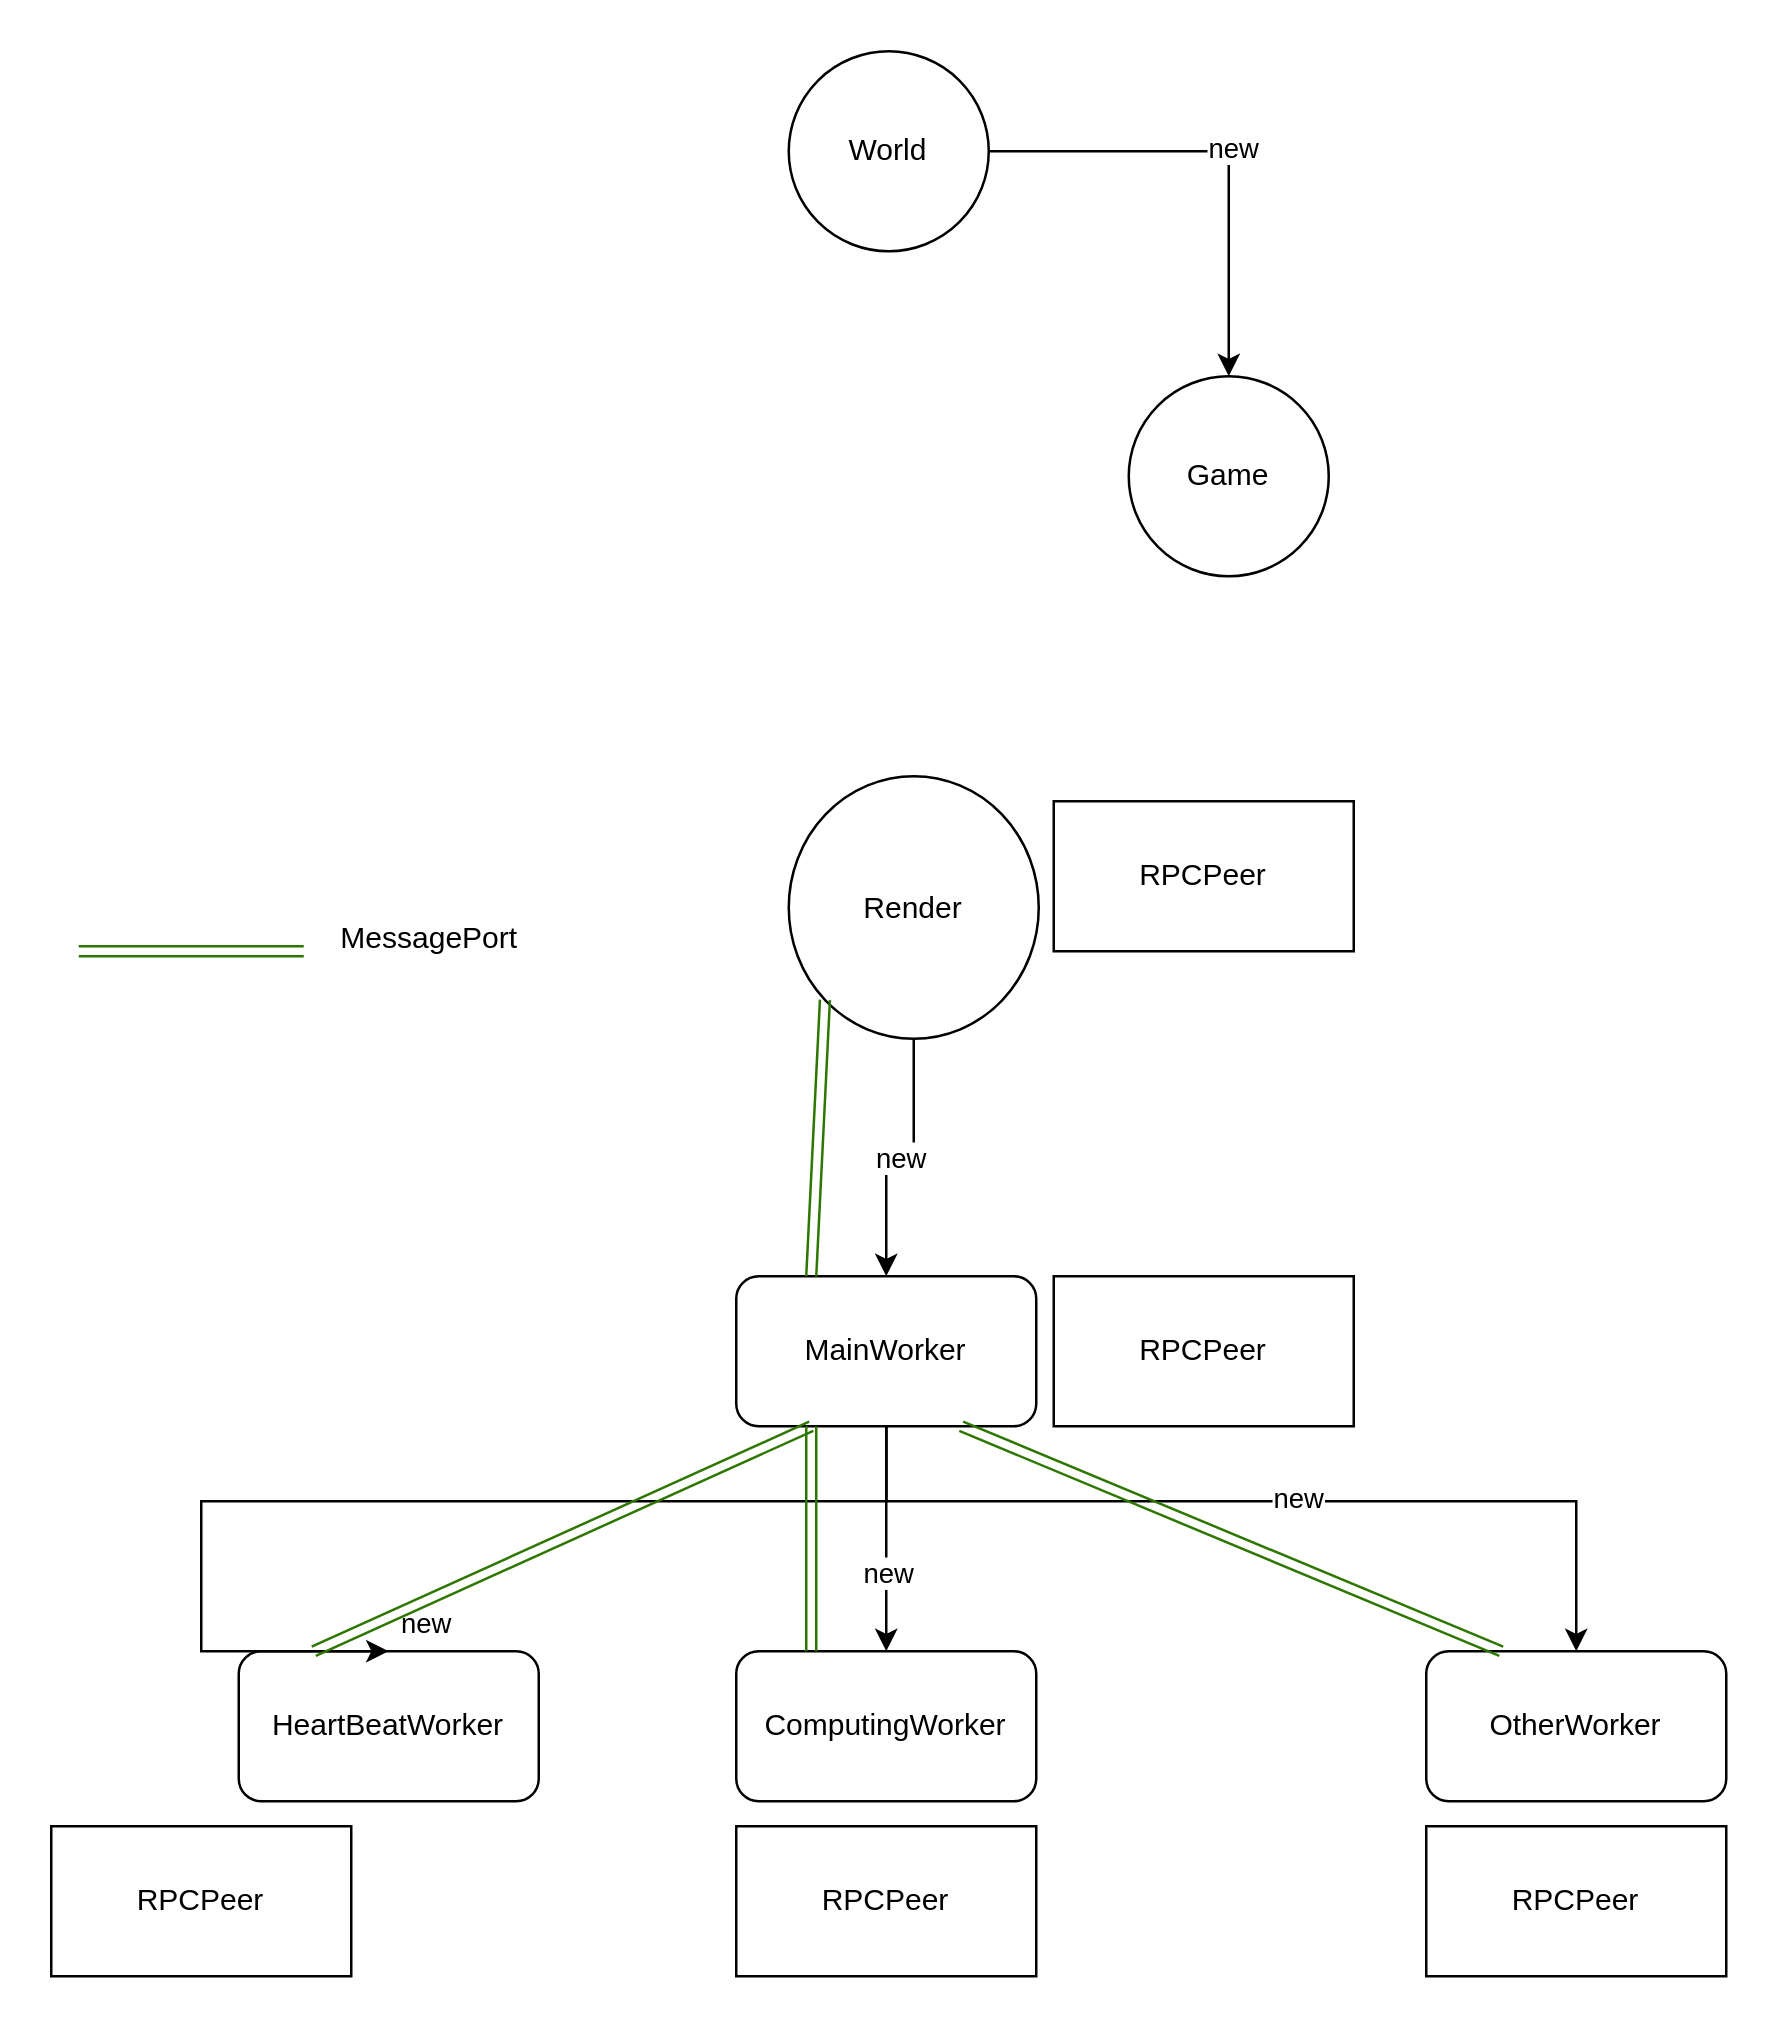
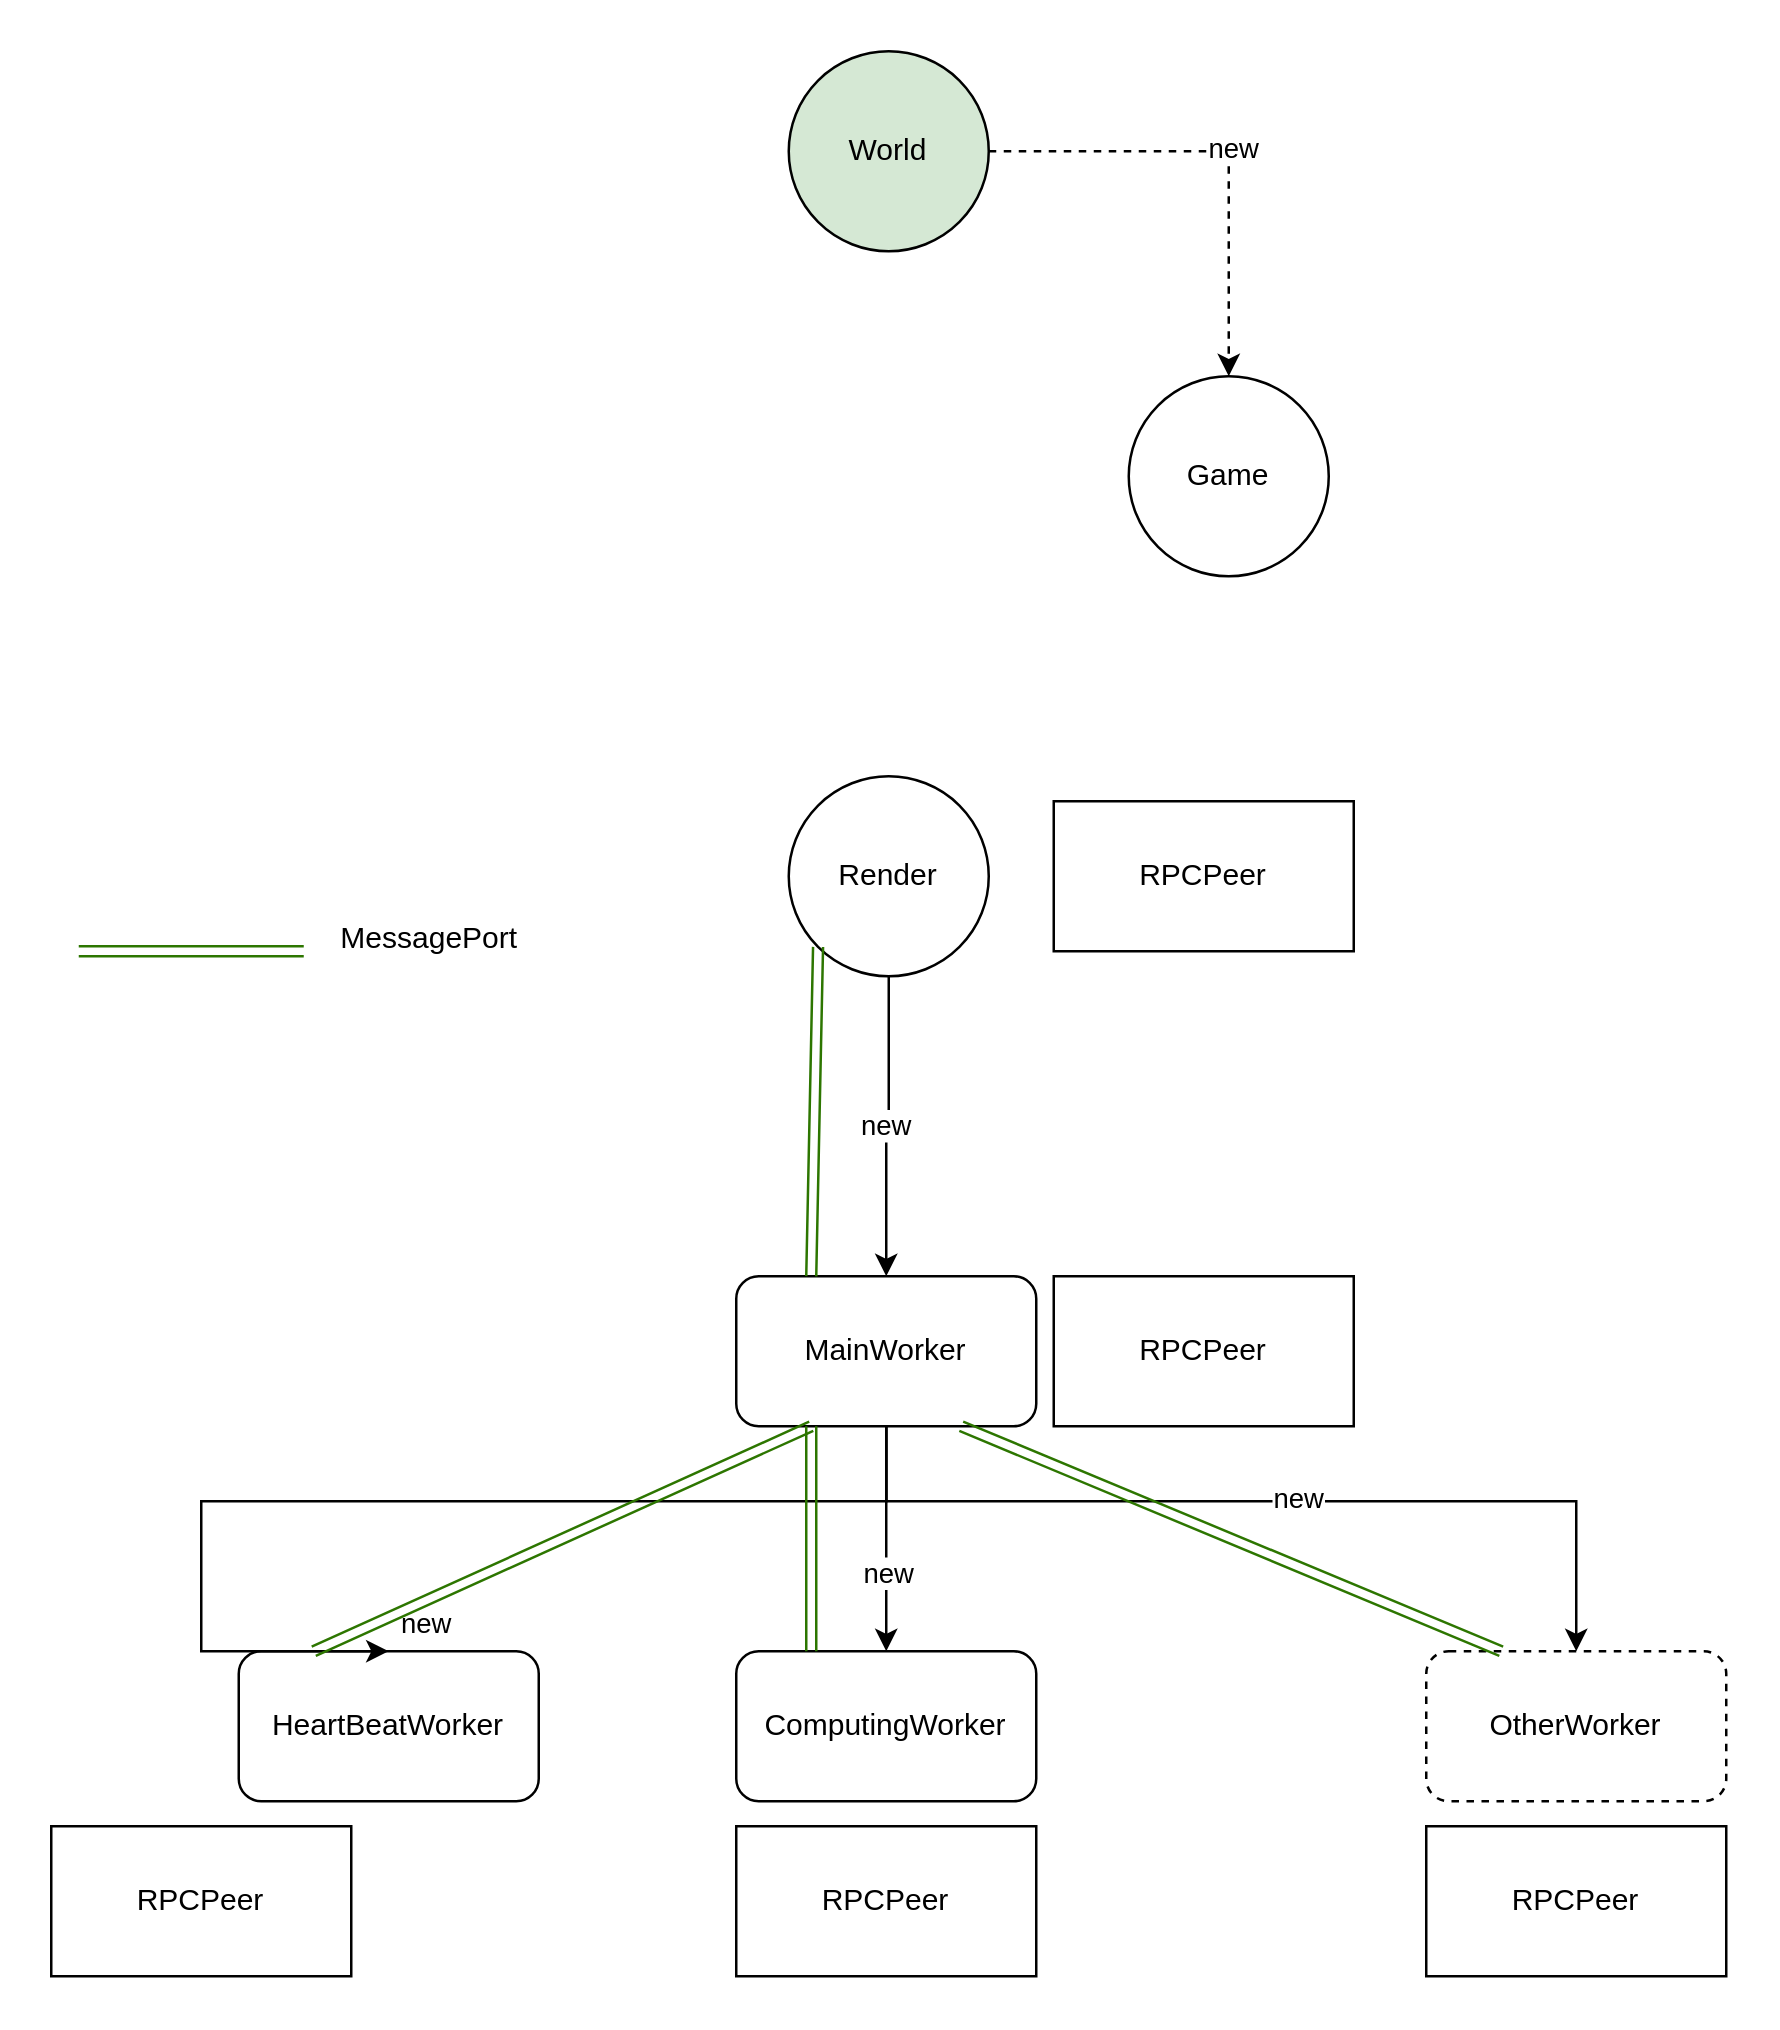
(889, 151) -> (889, 151)
(1101, 151) -> (1101, 151)
(914, 908) -> (889, 876)
(1576, 1726) -> (1576, 1726)
